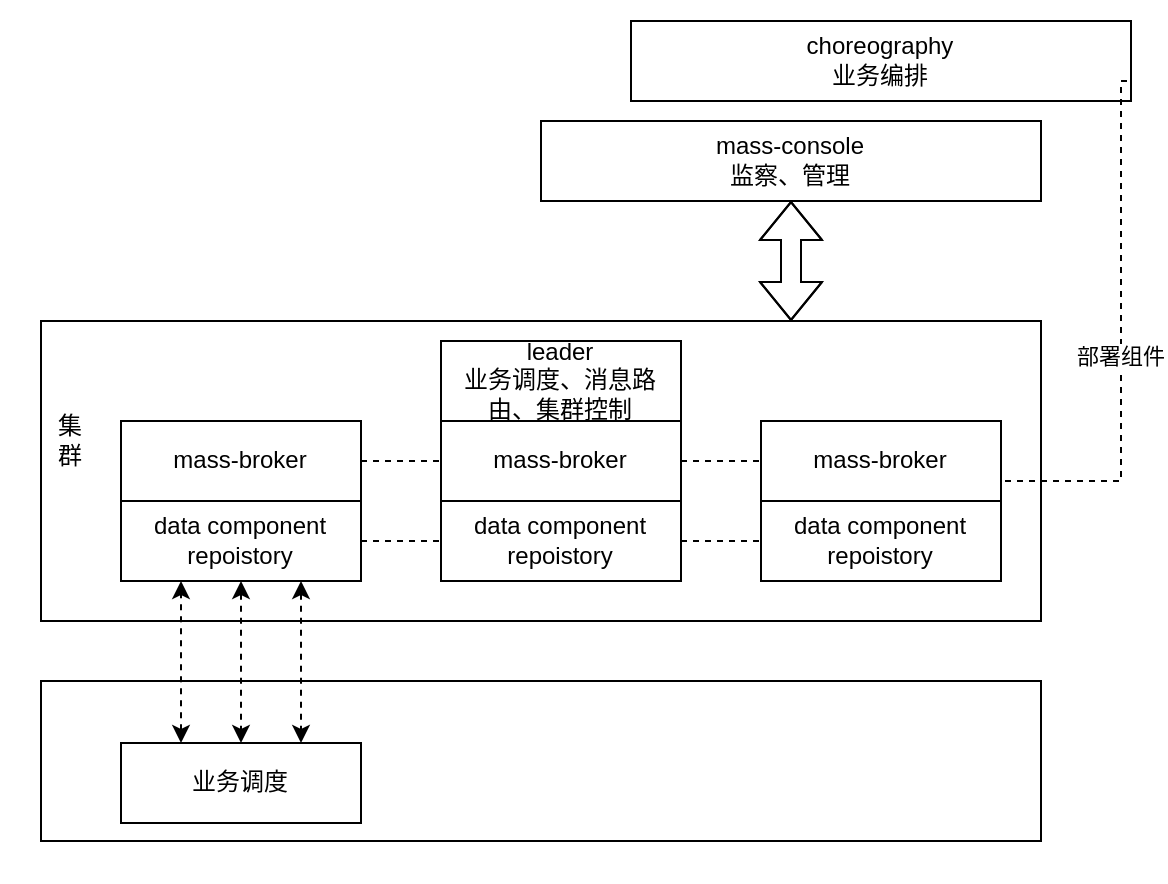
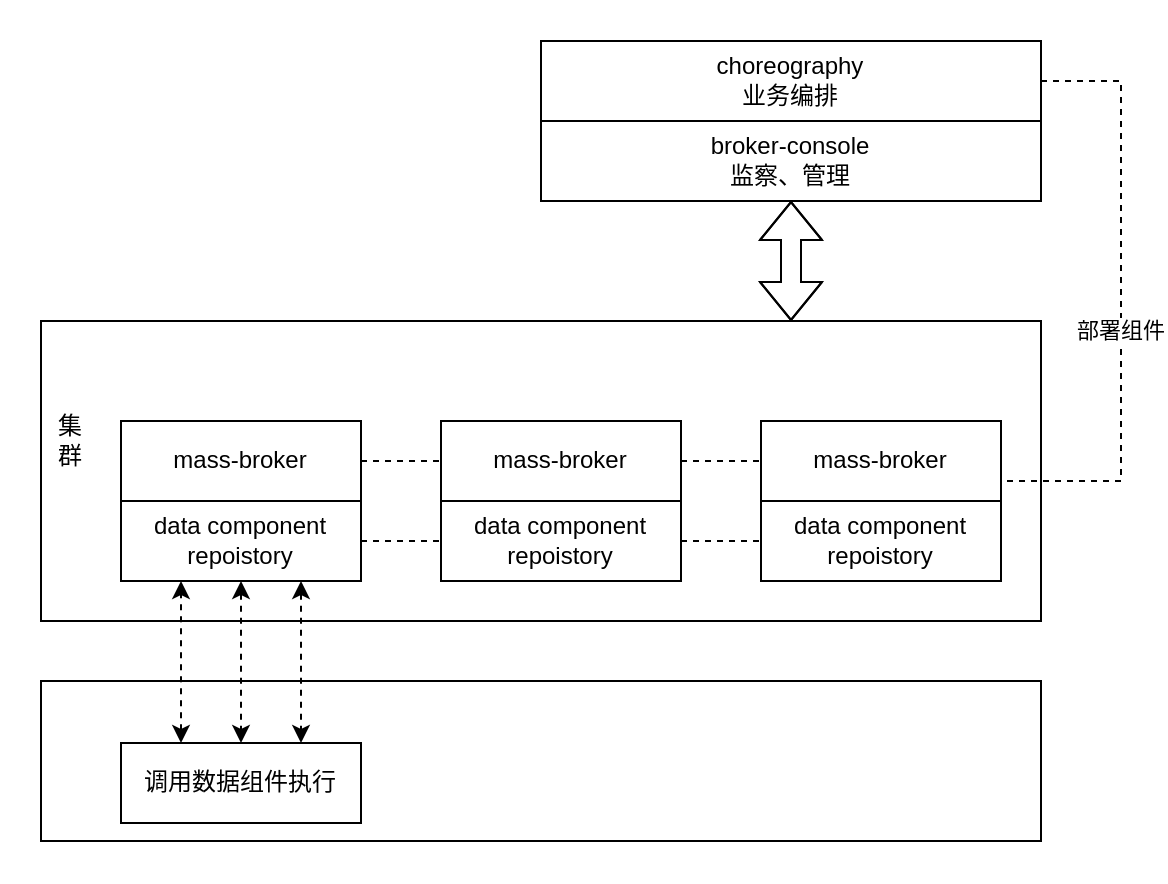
(881, 61) -> (791, 81)
(791, 161) -> (791, 161)
(561, 381) -> none
(241, 783) -> (241, 783)
